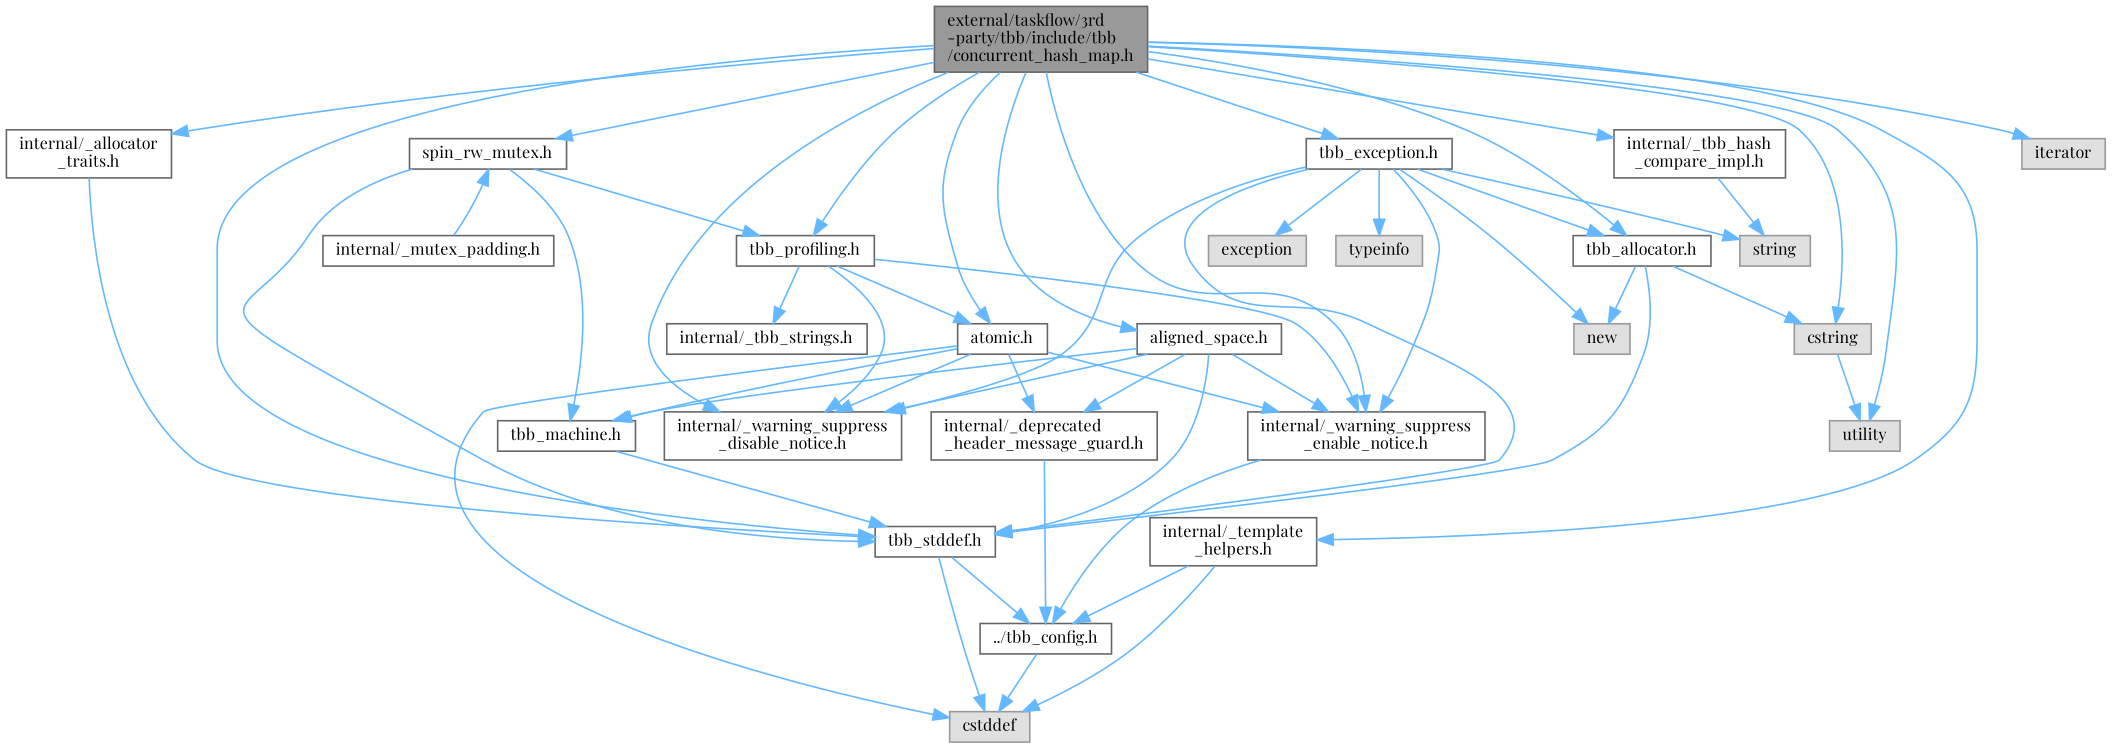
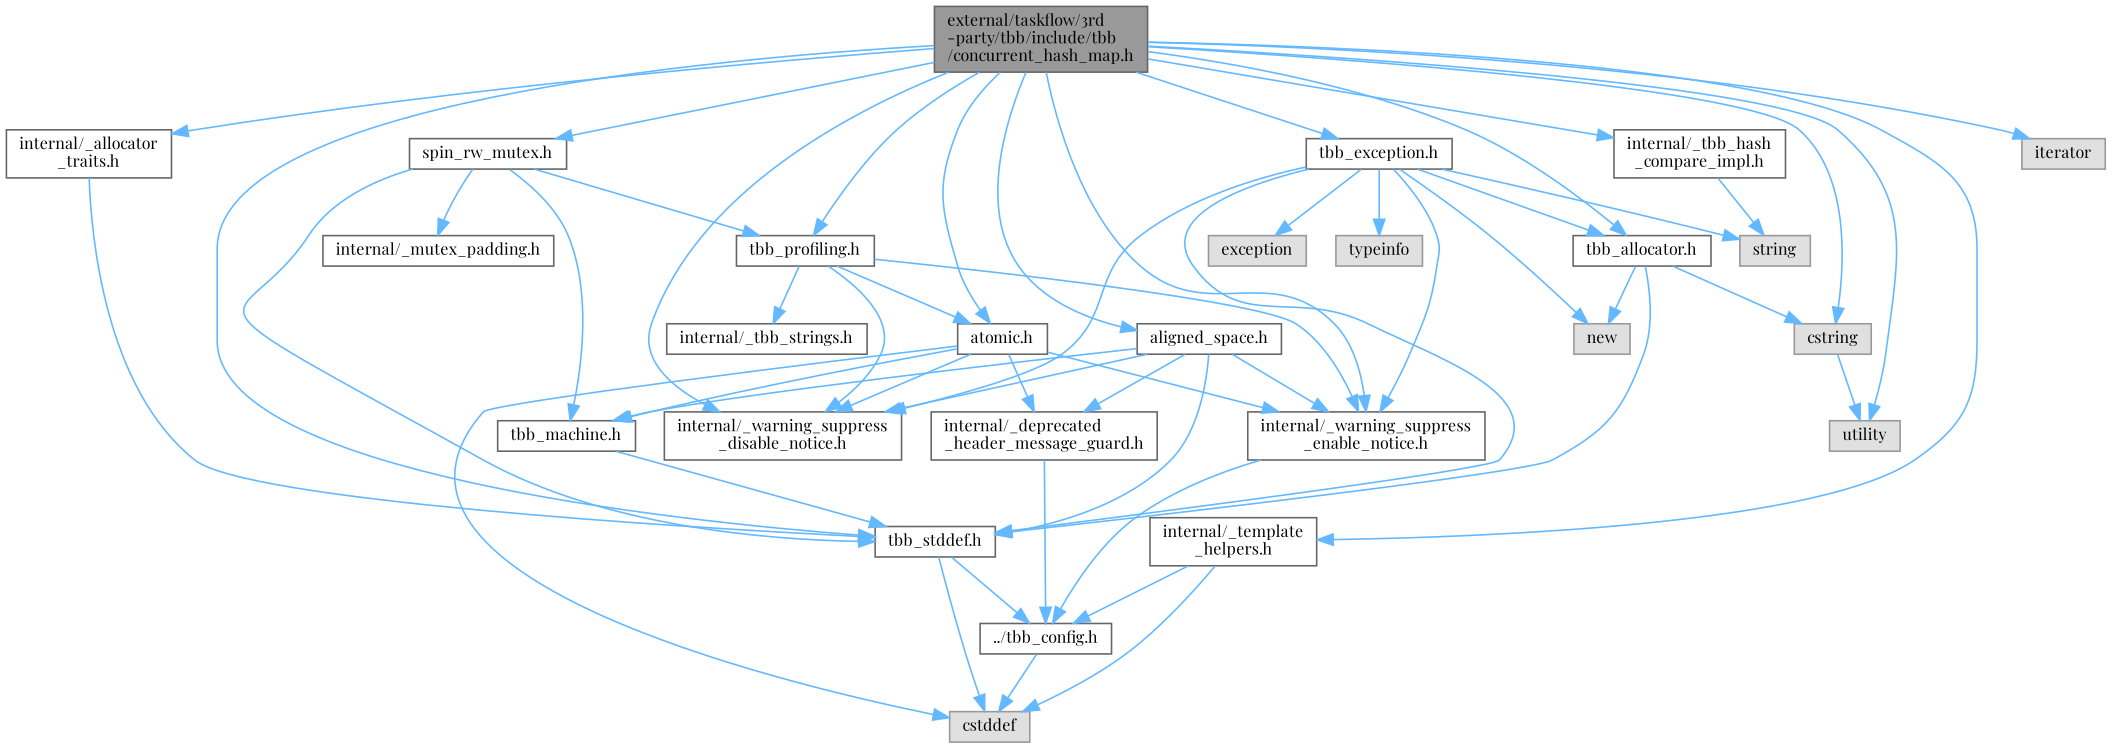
(469, 211) -> (457, 194)
